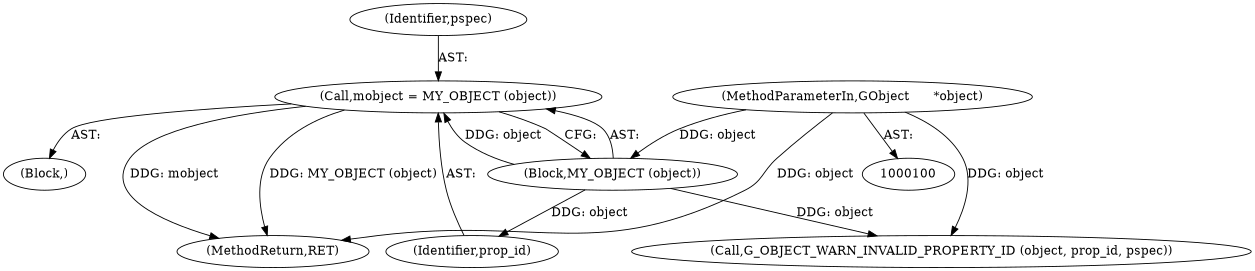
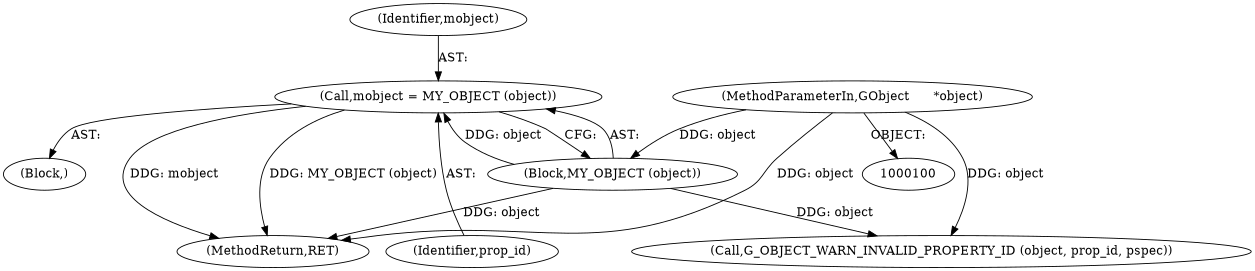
(438, 20) -> (438, 20)
(901, 136) -> (901, 136)
(546, 211) -> (445, 212)
